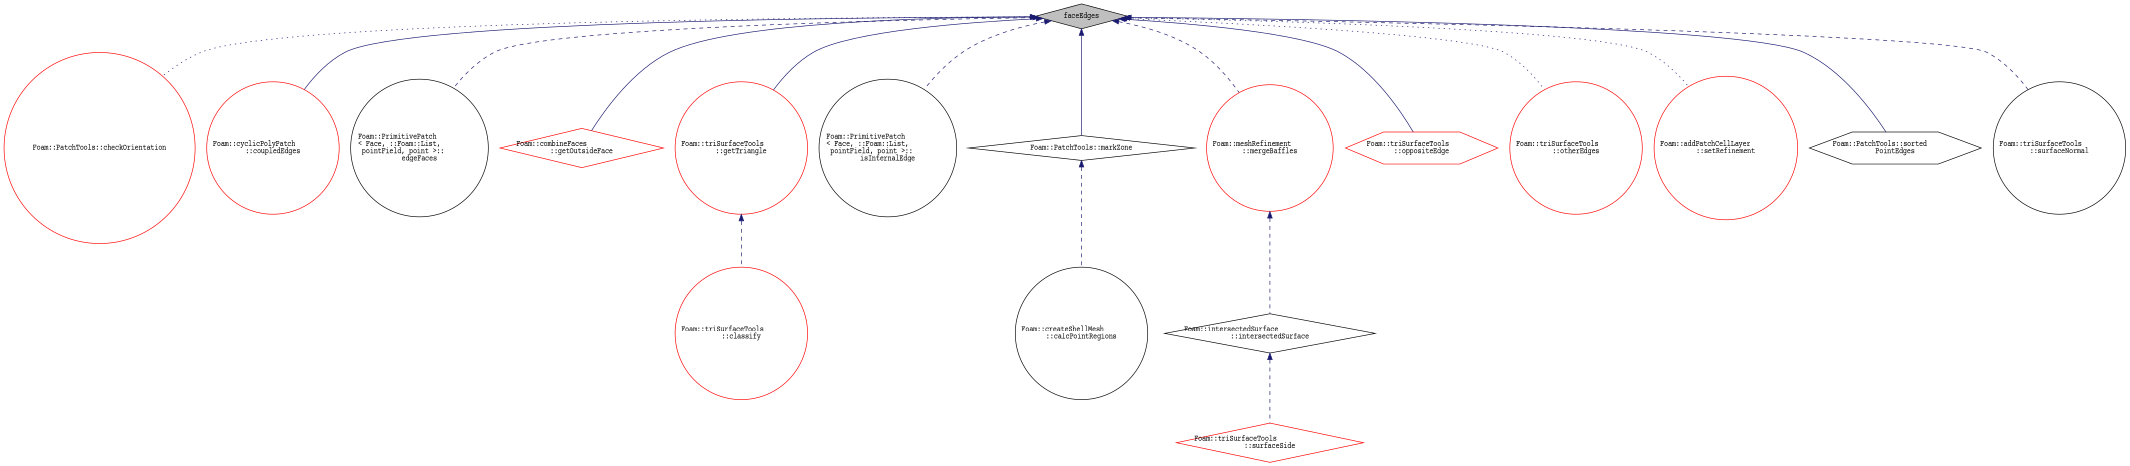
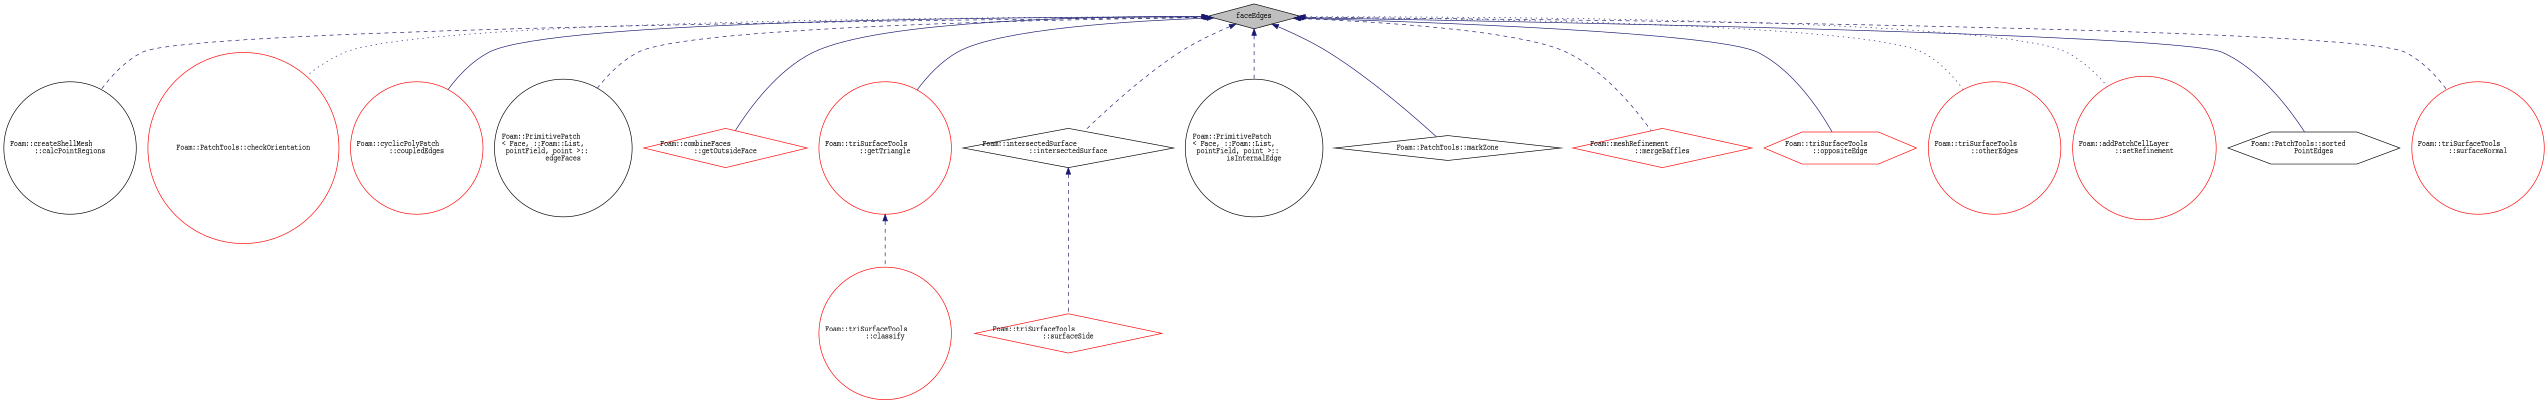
(1270, 148) -> (1662, 148)
(2060, 148) -> (2478, 148)
(1082, 217) -> (449, 31)
(1270, 266) -> (1152, 72)
